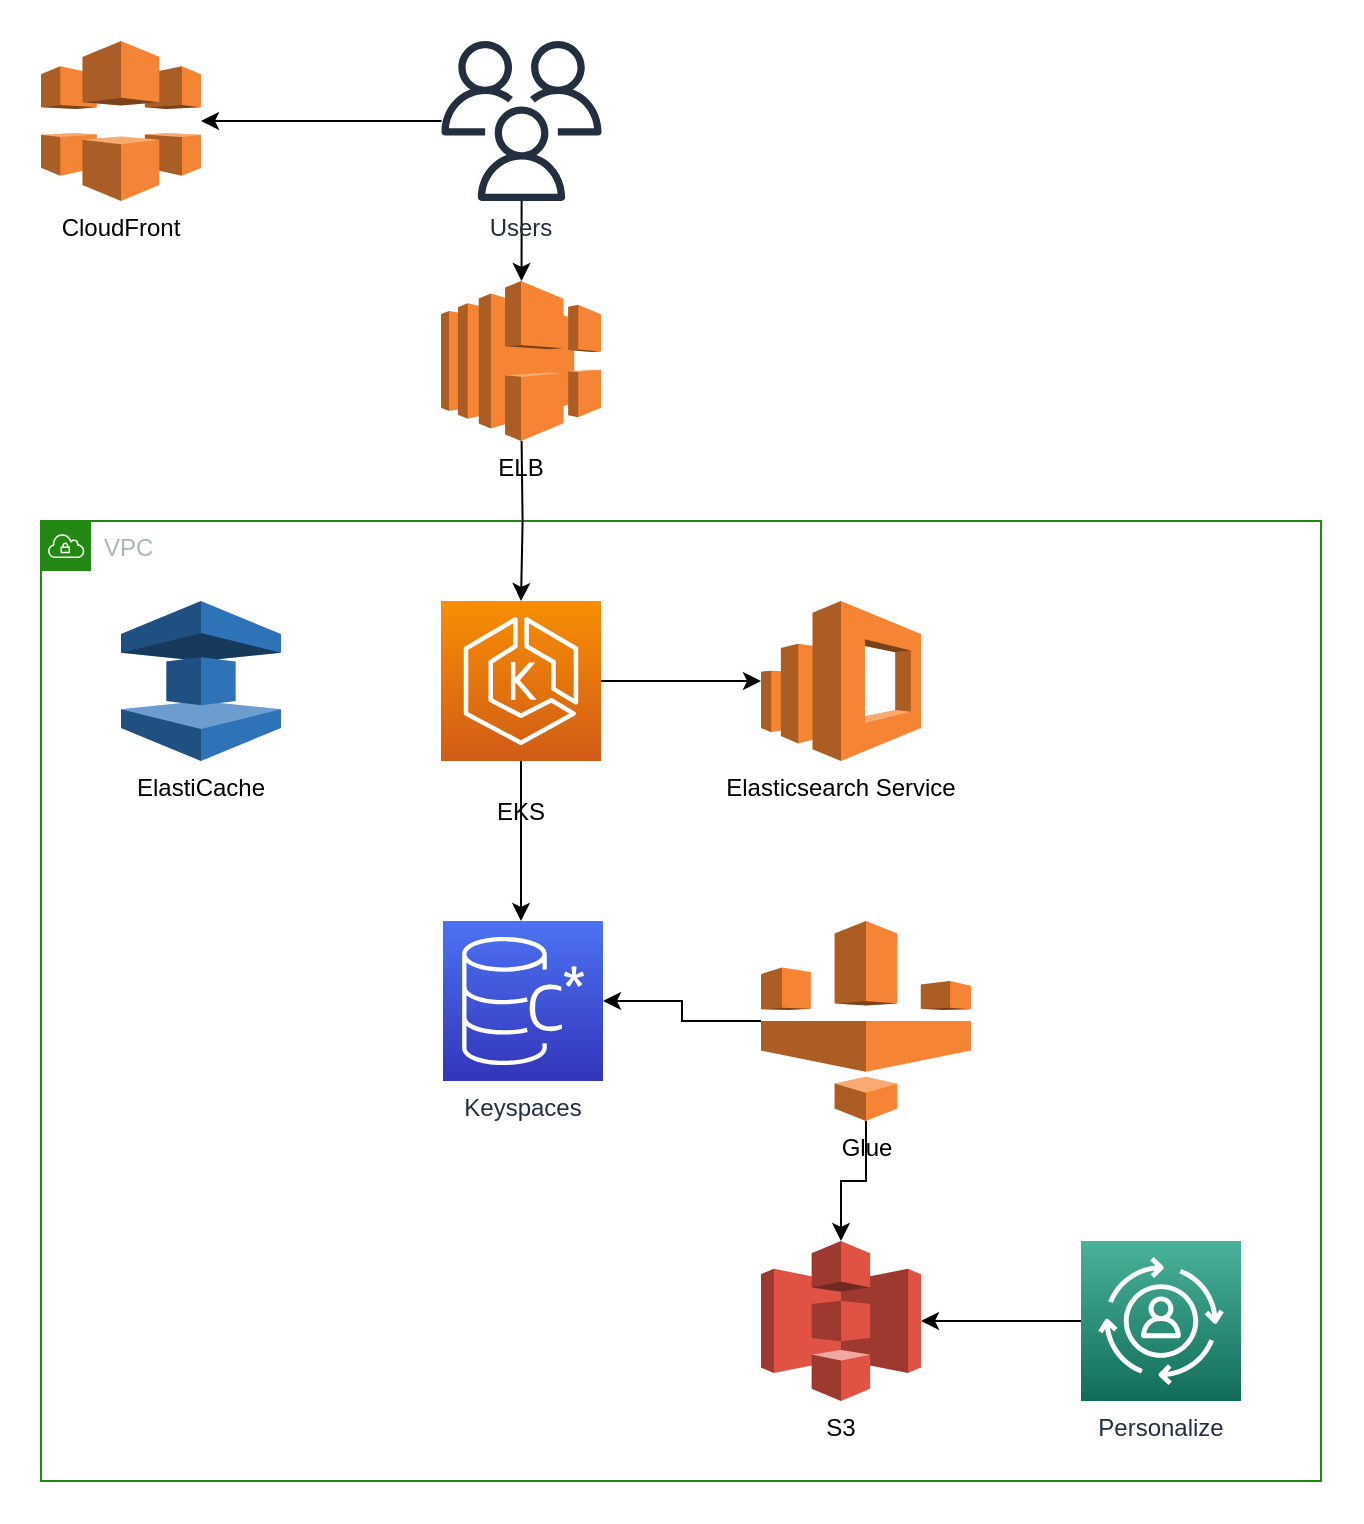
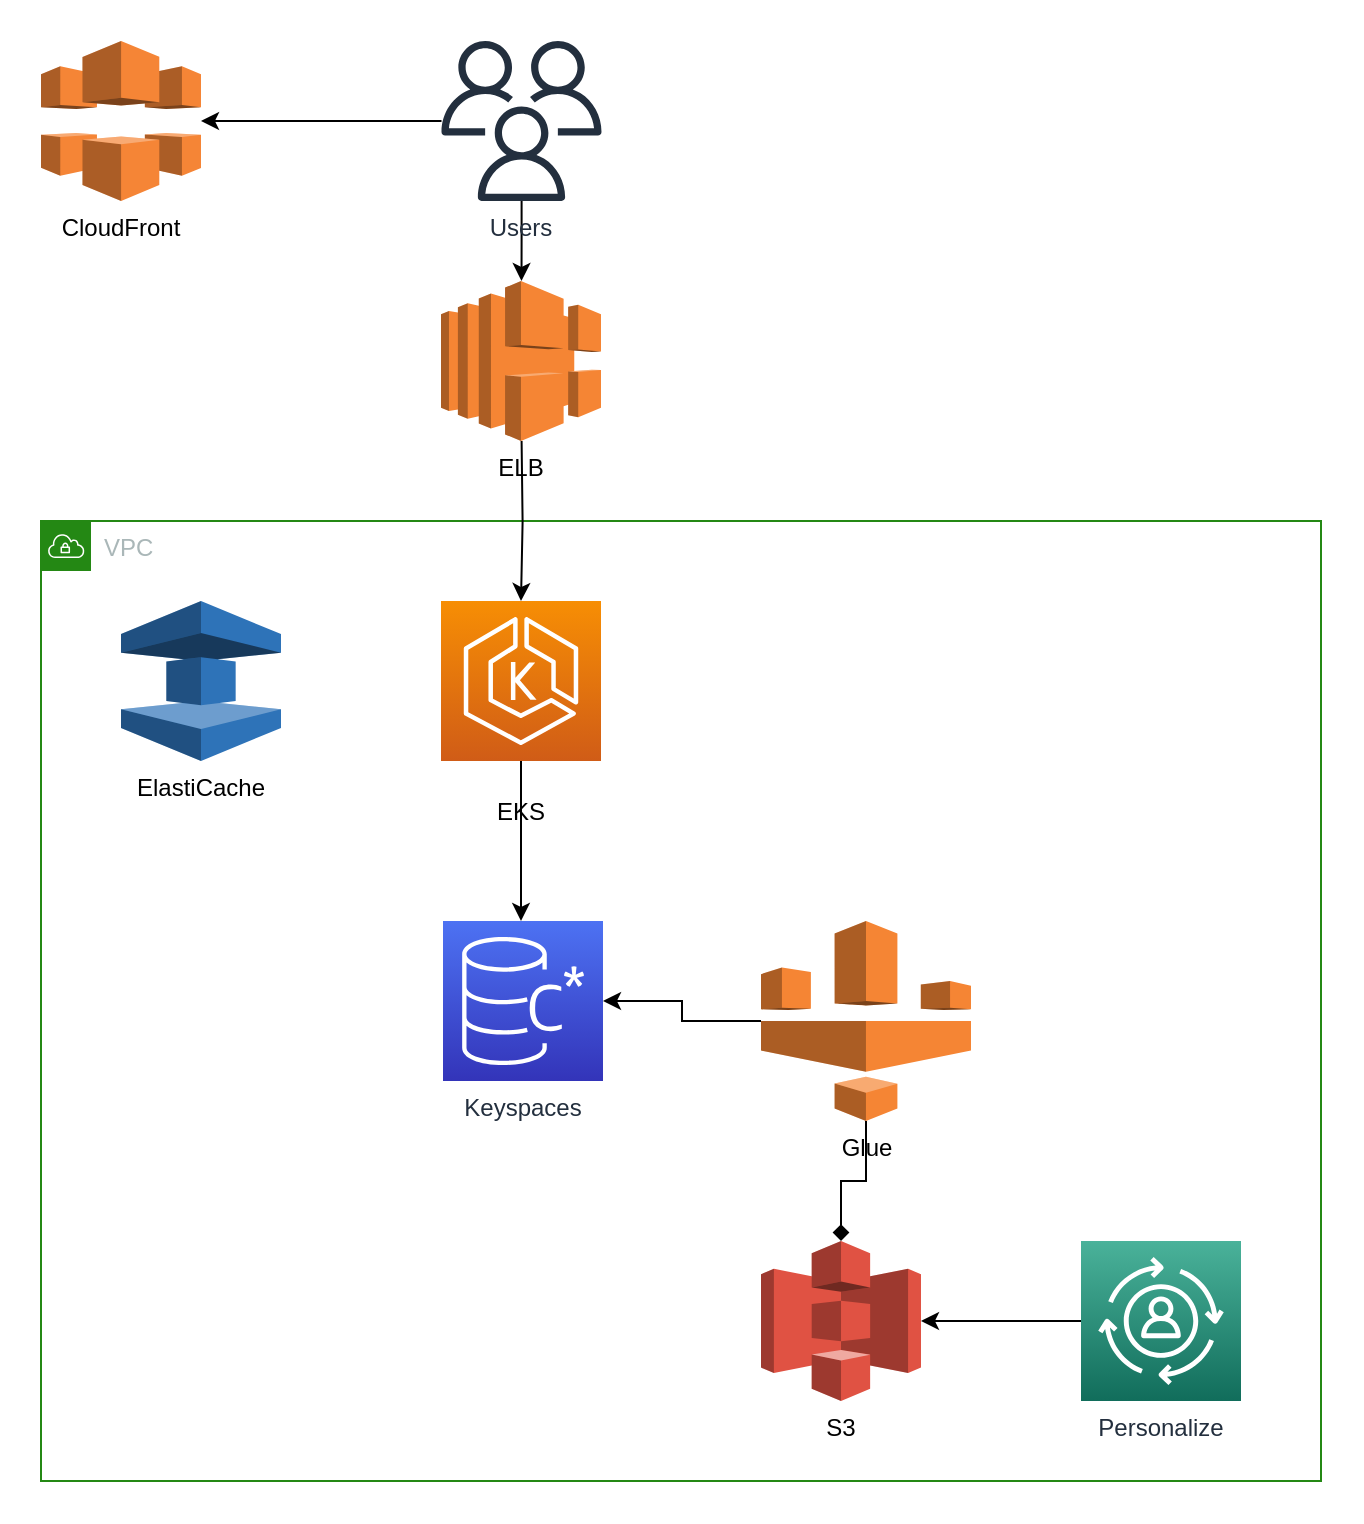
(674, 681) -> none
(841, 681) -> none
(841, 1226) -> (841, 1225)
